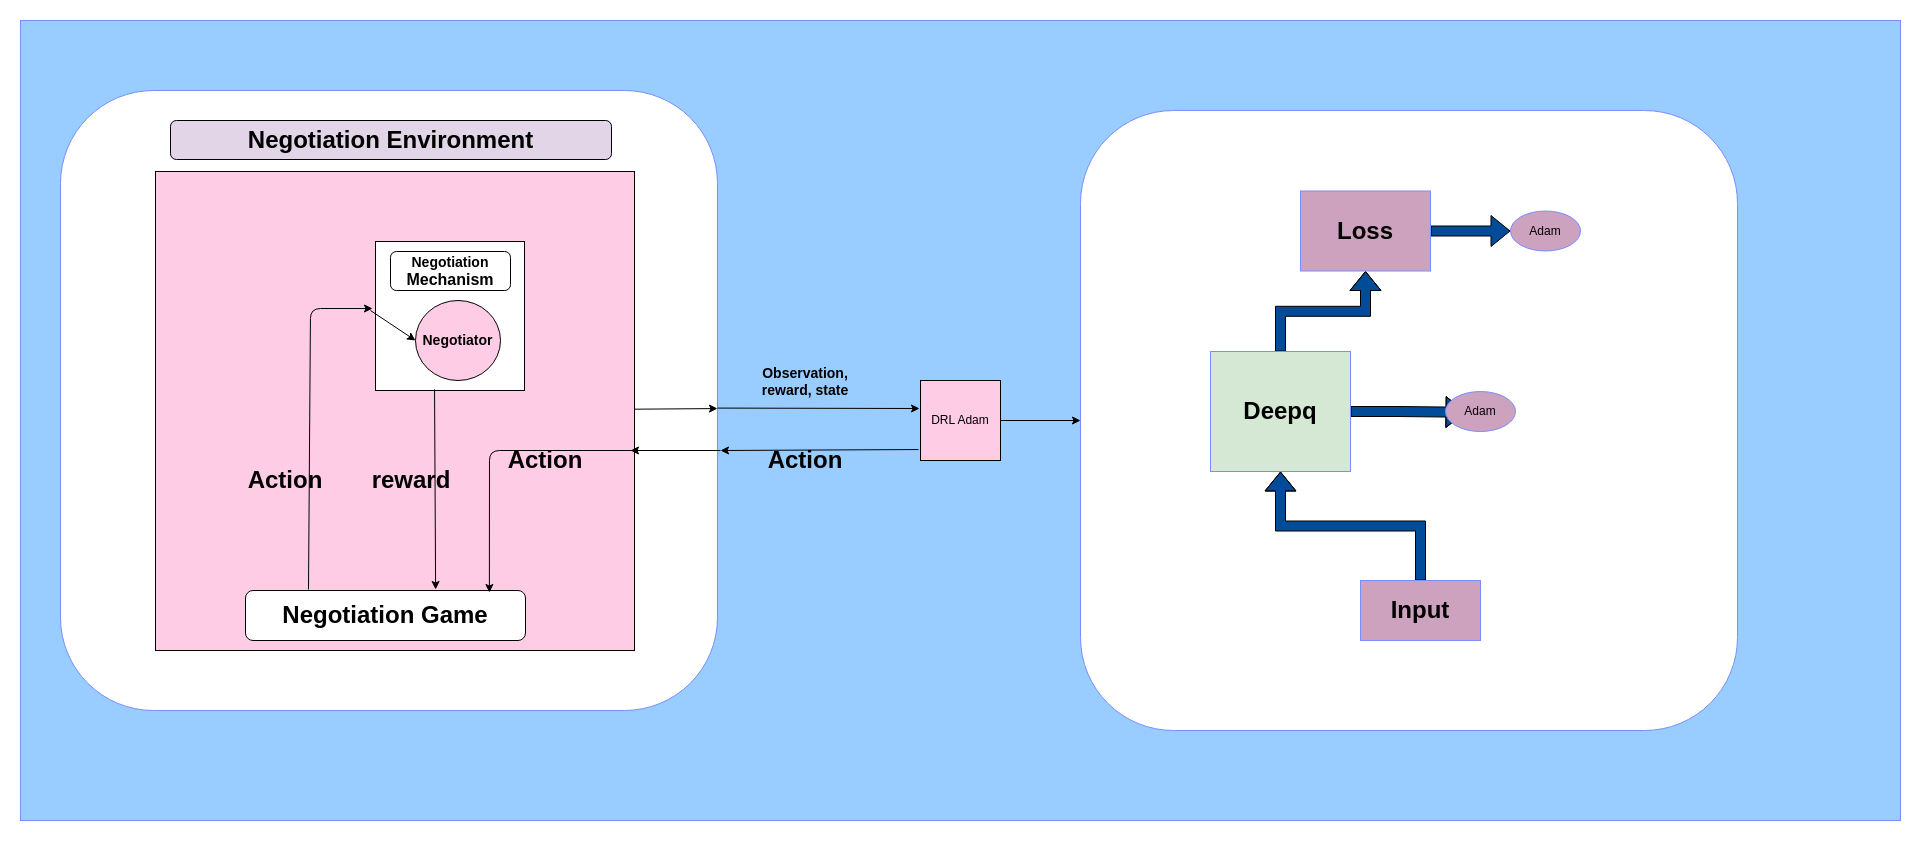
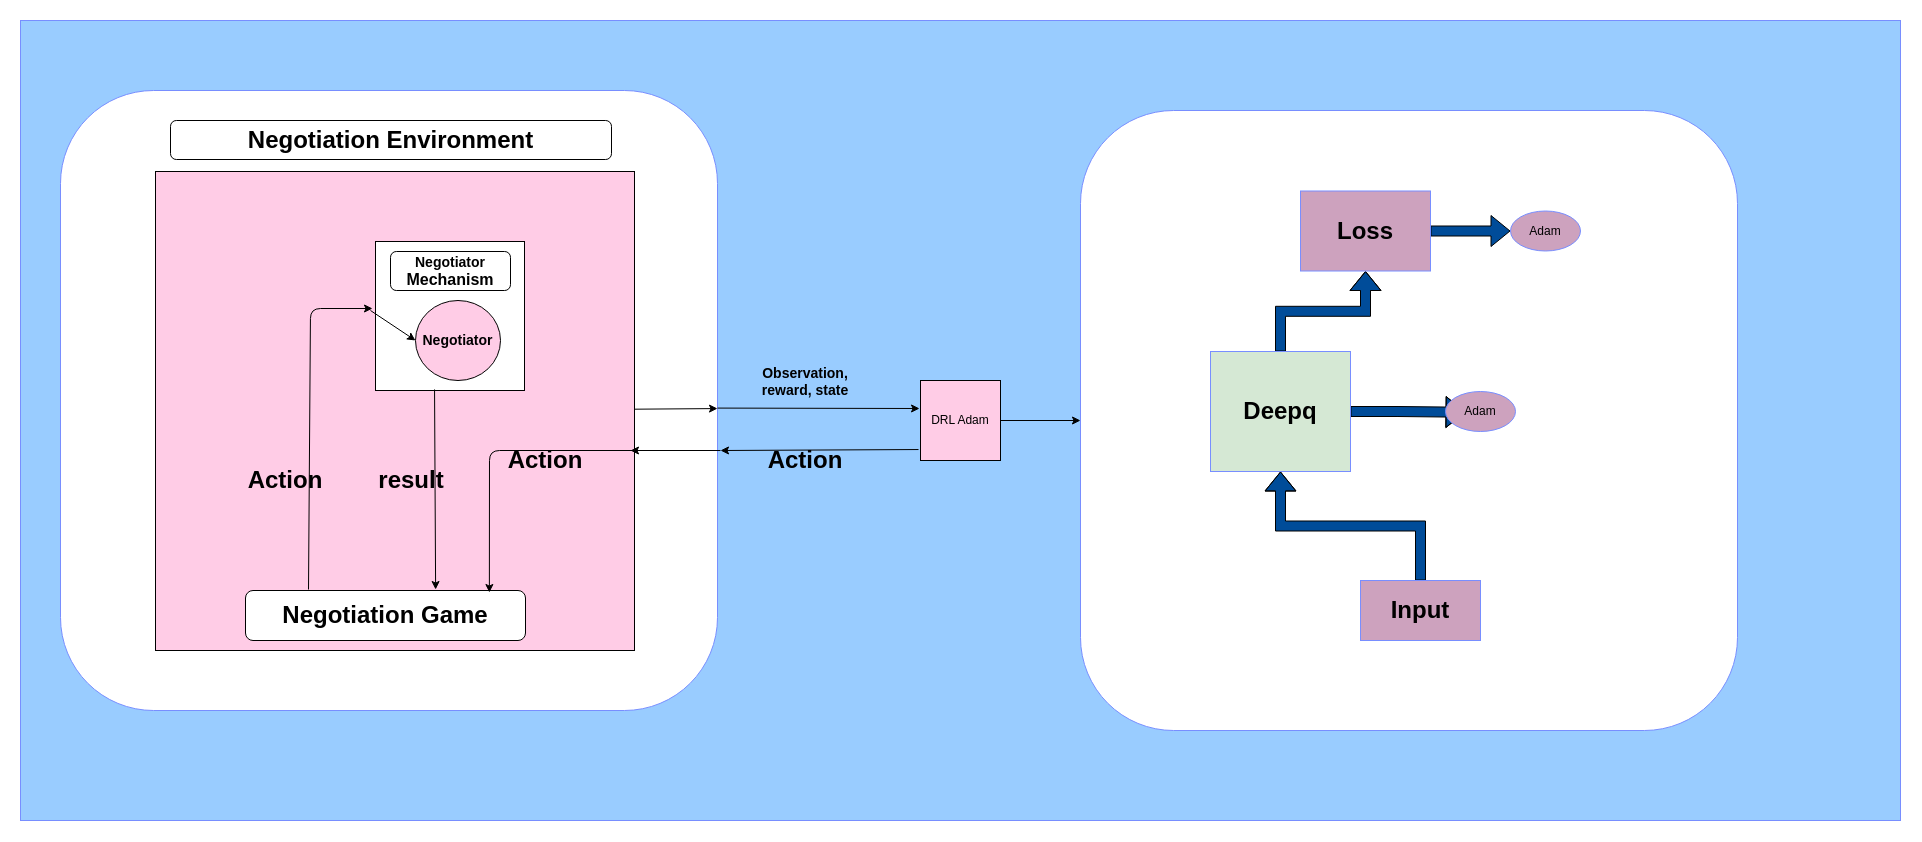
(391, 140) -> (391, 140)
(451, 272) -> (451, 272)
(412, 481) -> (412, 481)
